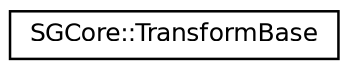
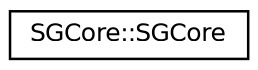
(174, 35) -> (129, 35)
